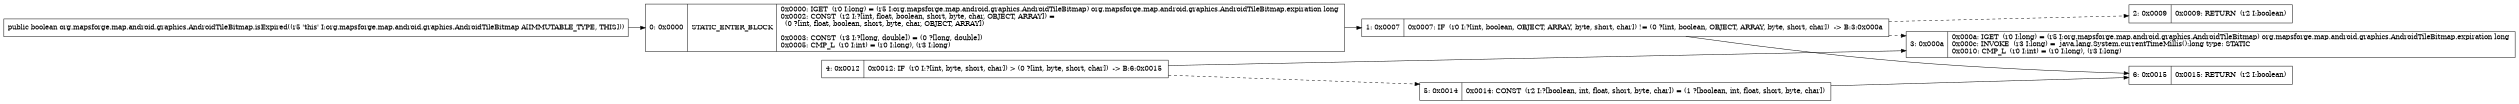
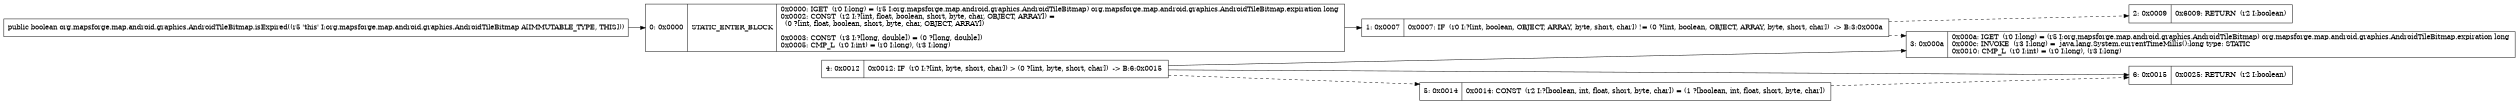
(2232, 14) -> (2232, 14)
(1904, 62) -> (1646, 72)
(2232, 75) -> (2232, 75)
(1977, 82) -> (1977, 82)
